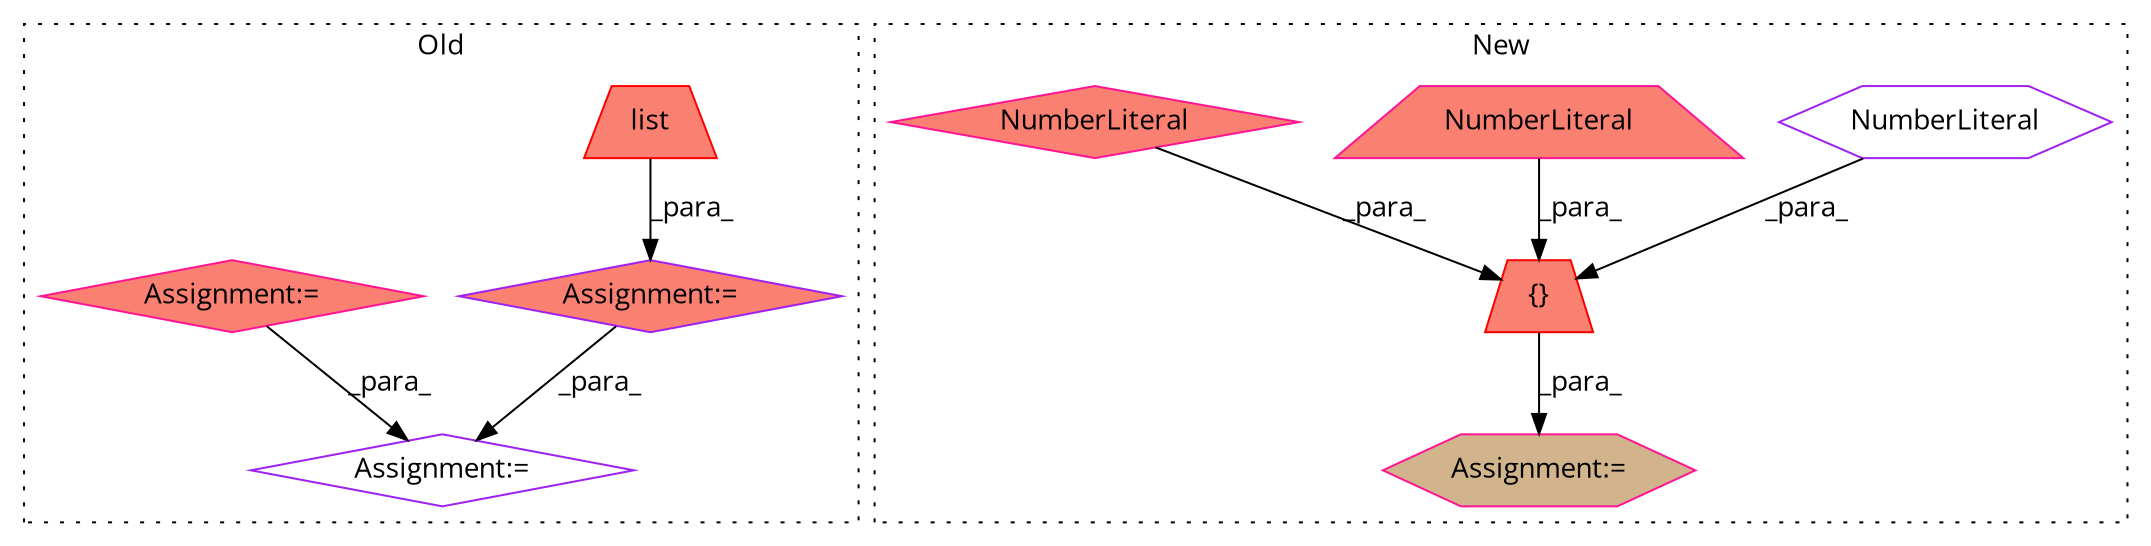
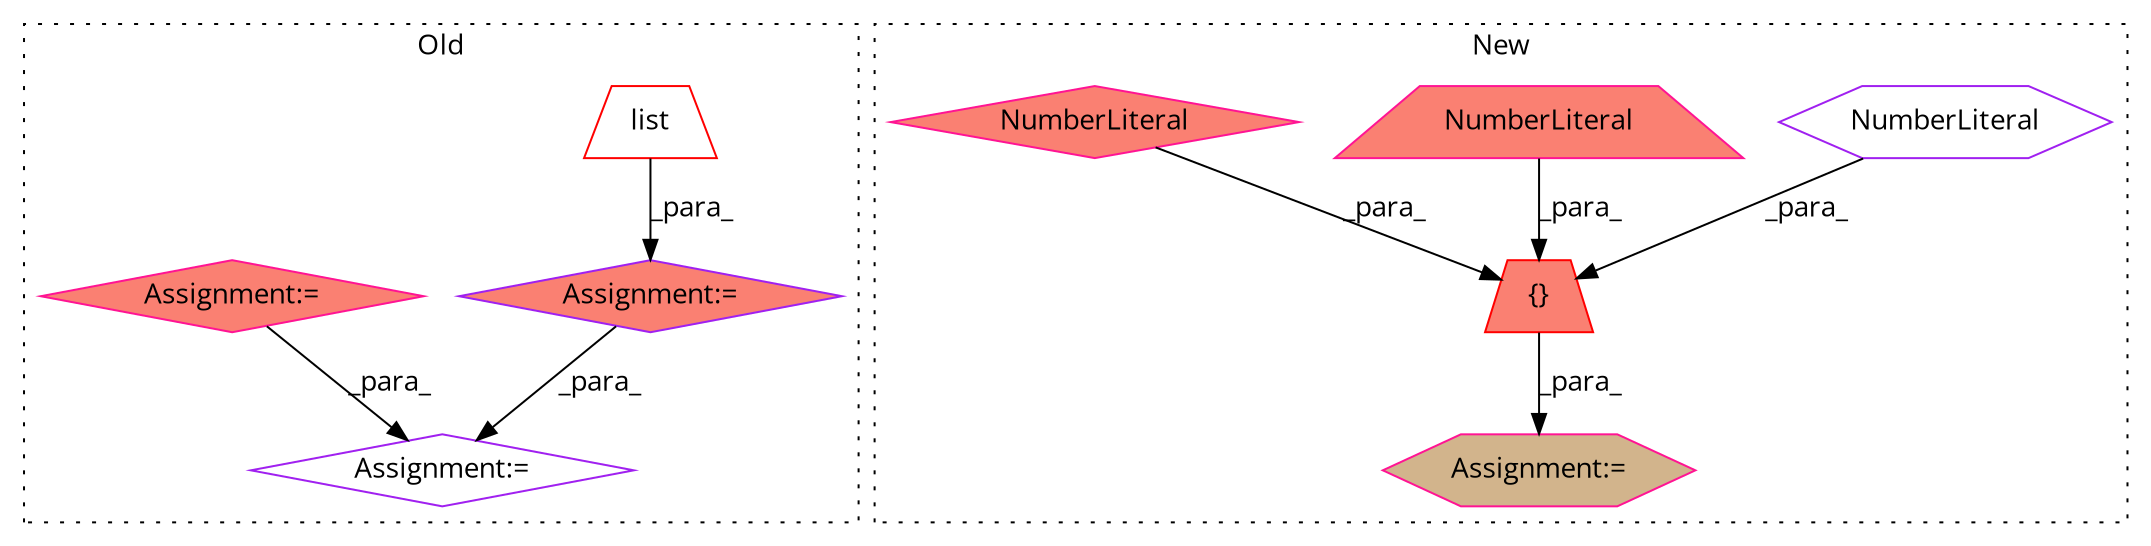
(650, 122) -> (650, 122)
